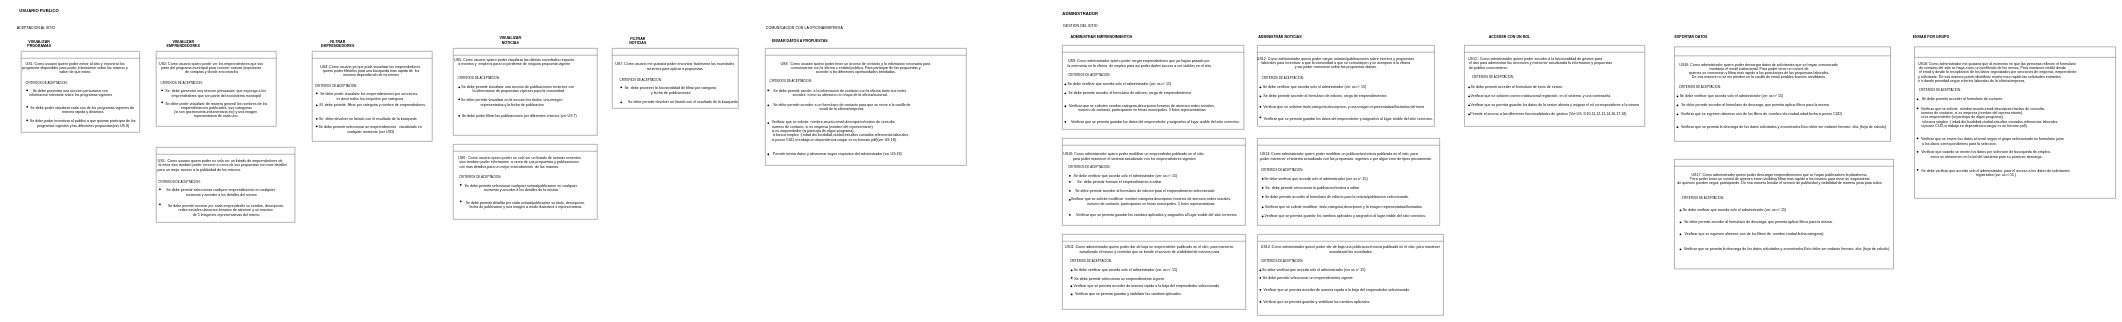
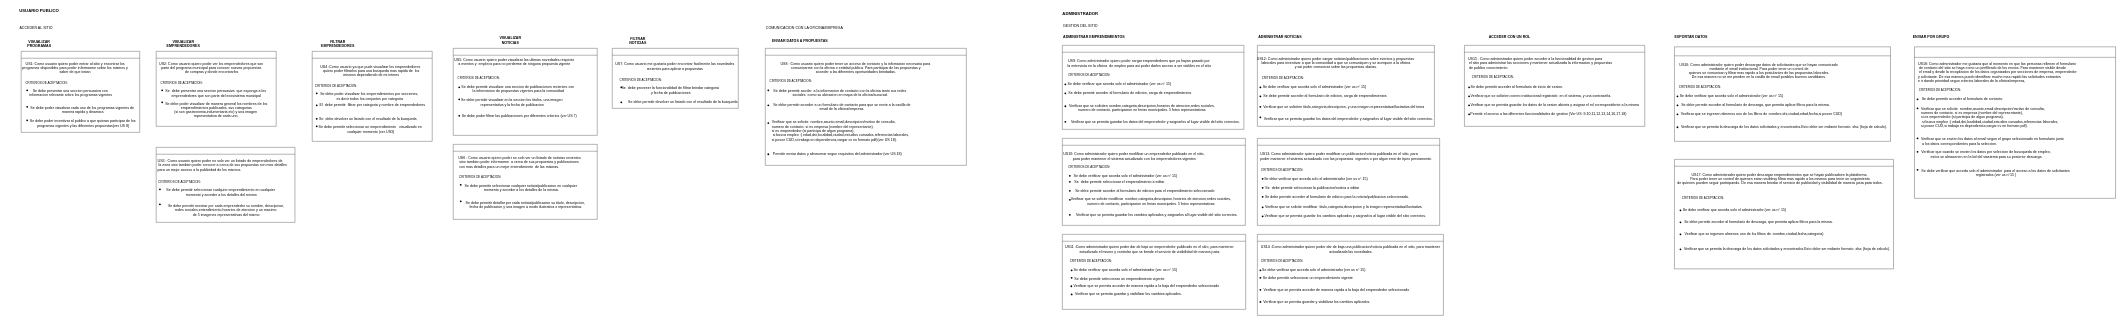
(36, 28) -> (36, 28)
(1101, 37) -> (1094, 37)
(671, 90) -> (671, 90)
(1119, 182) -> (1119, 182)
(226, 210) -> (226, 210)
